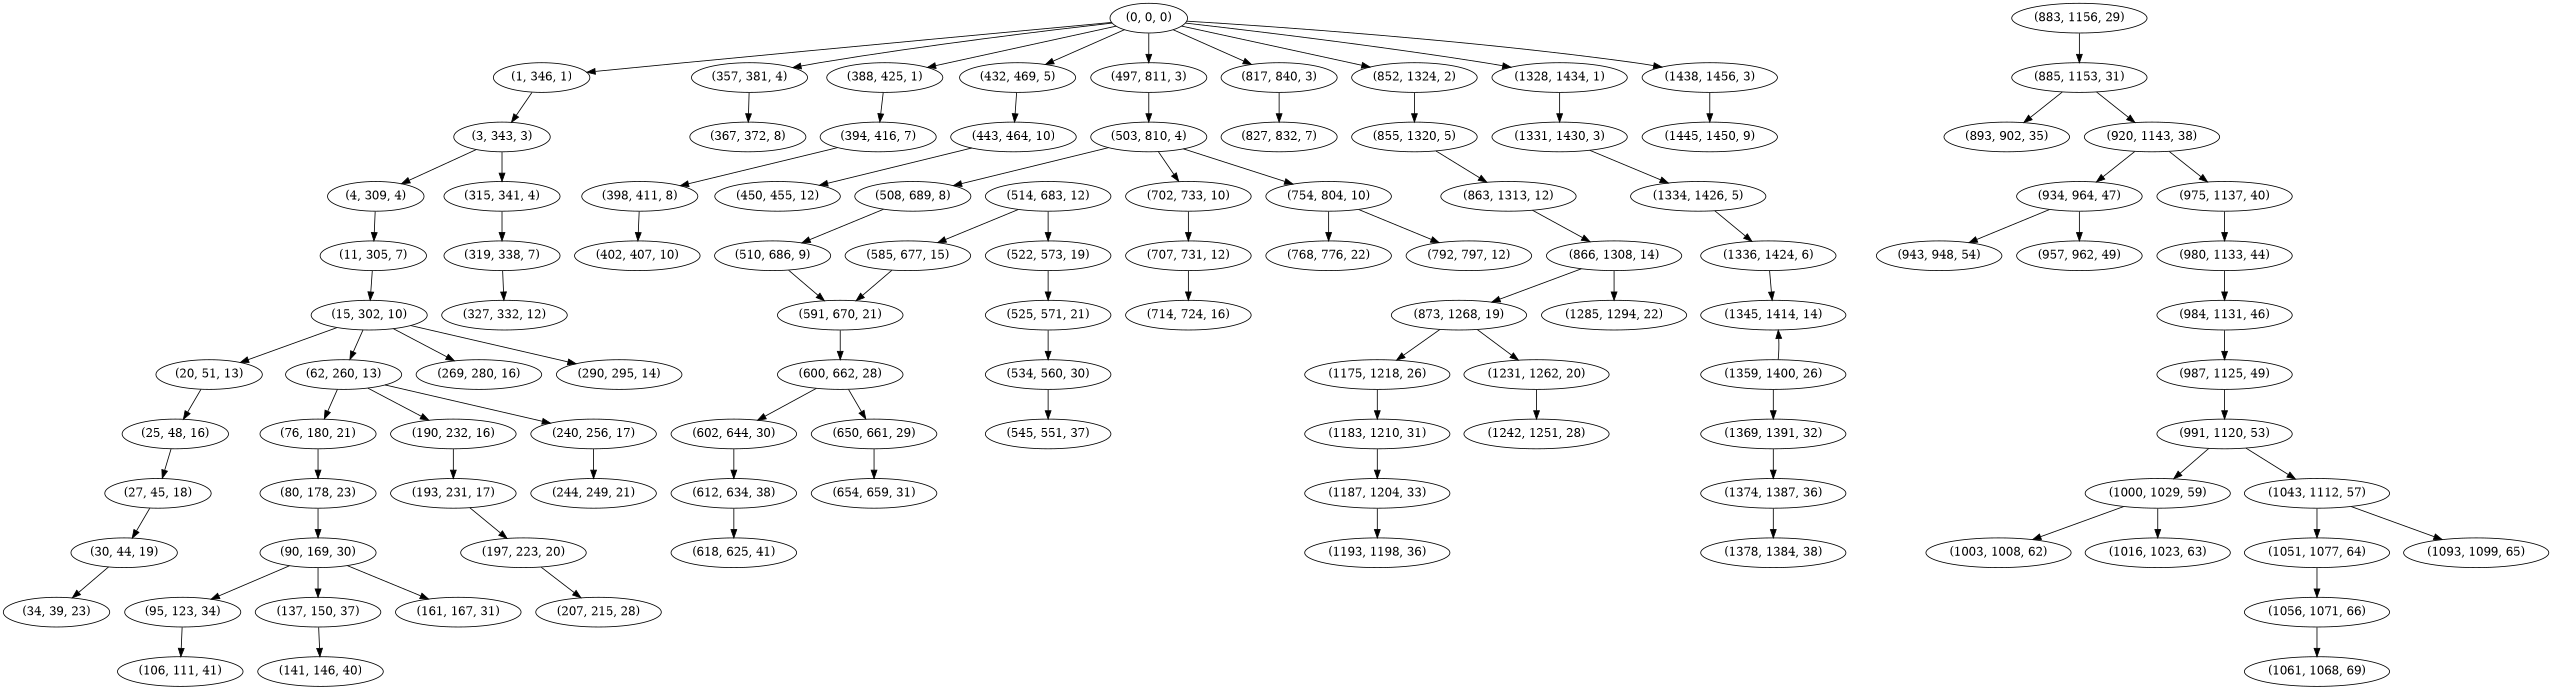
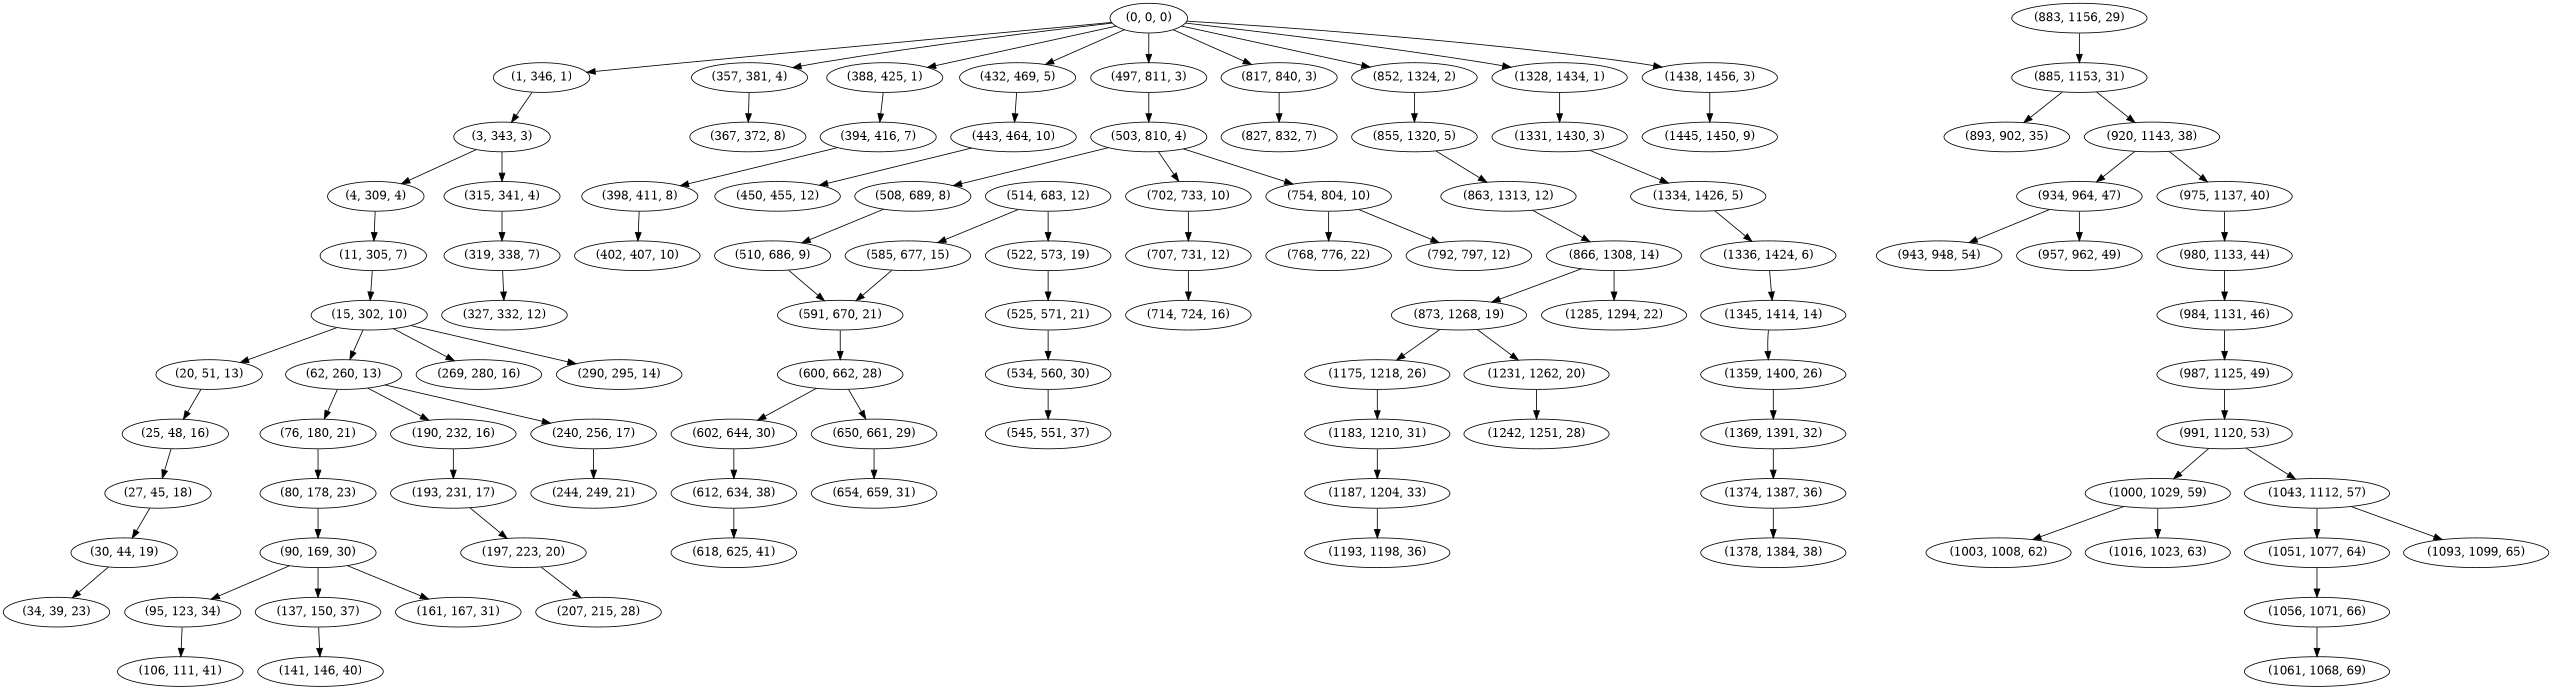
(1779, 349) -> (1768, 341)
